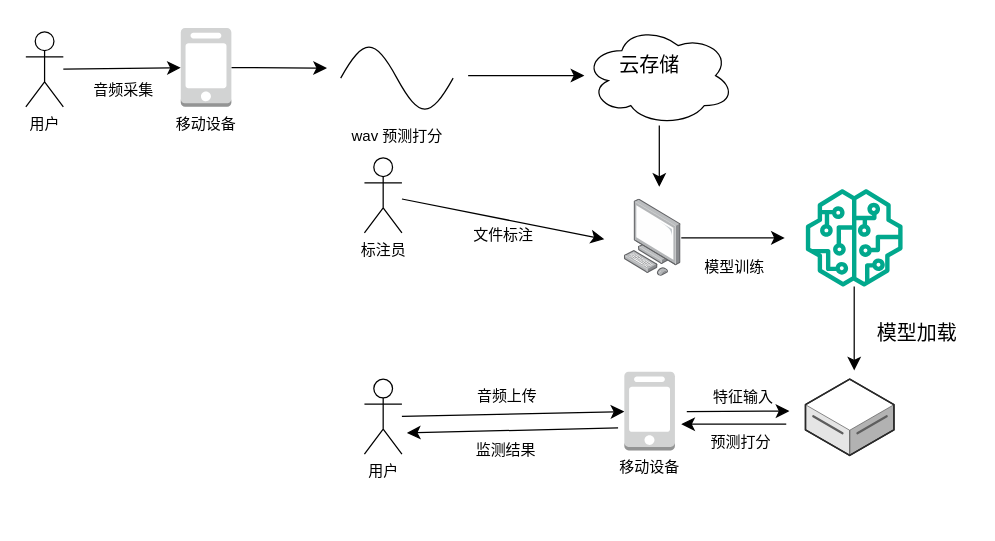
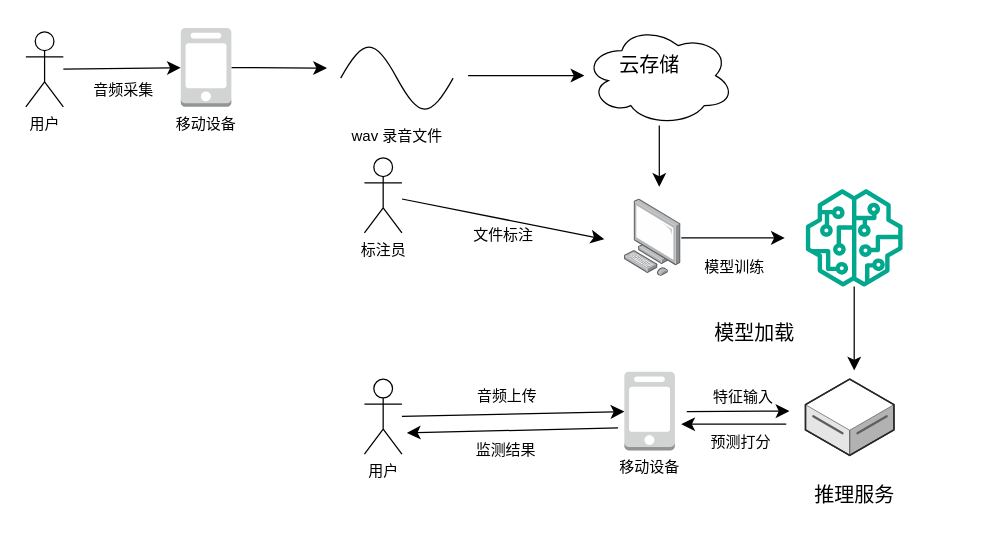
(398, 137) -> (398, 137)
(917, 333) -> (754, 333)
none -> (854, 495)
